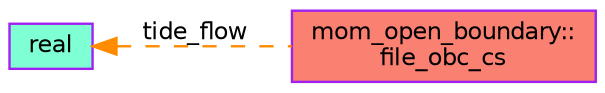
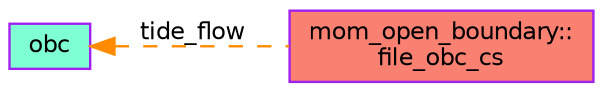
(51, 46) -> (50, 46)
